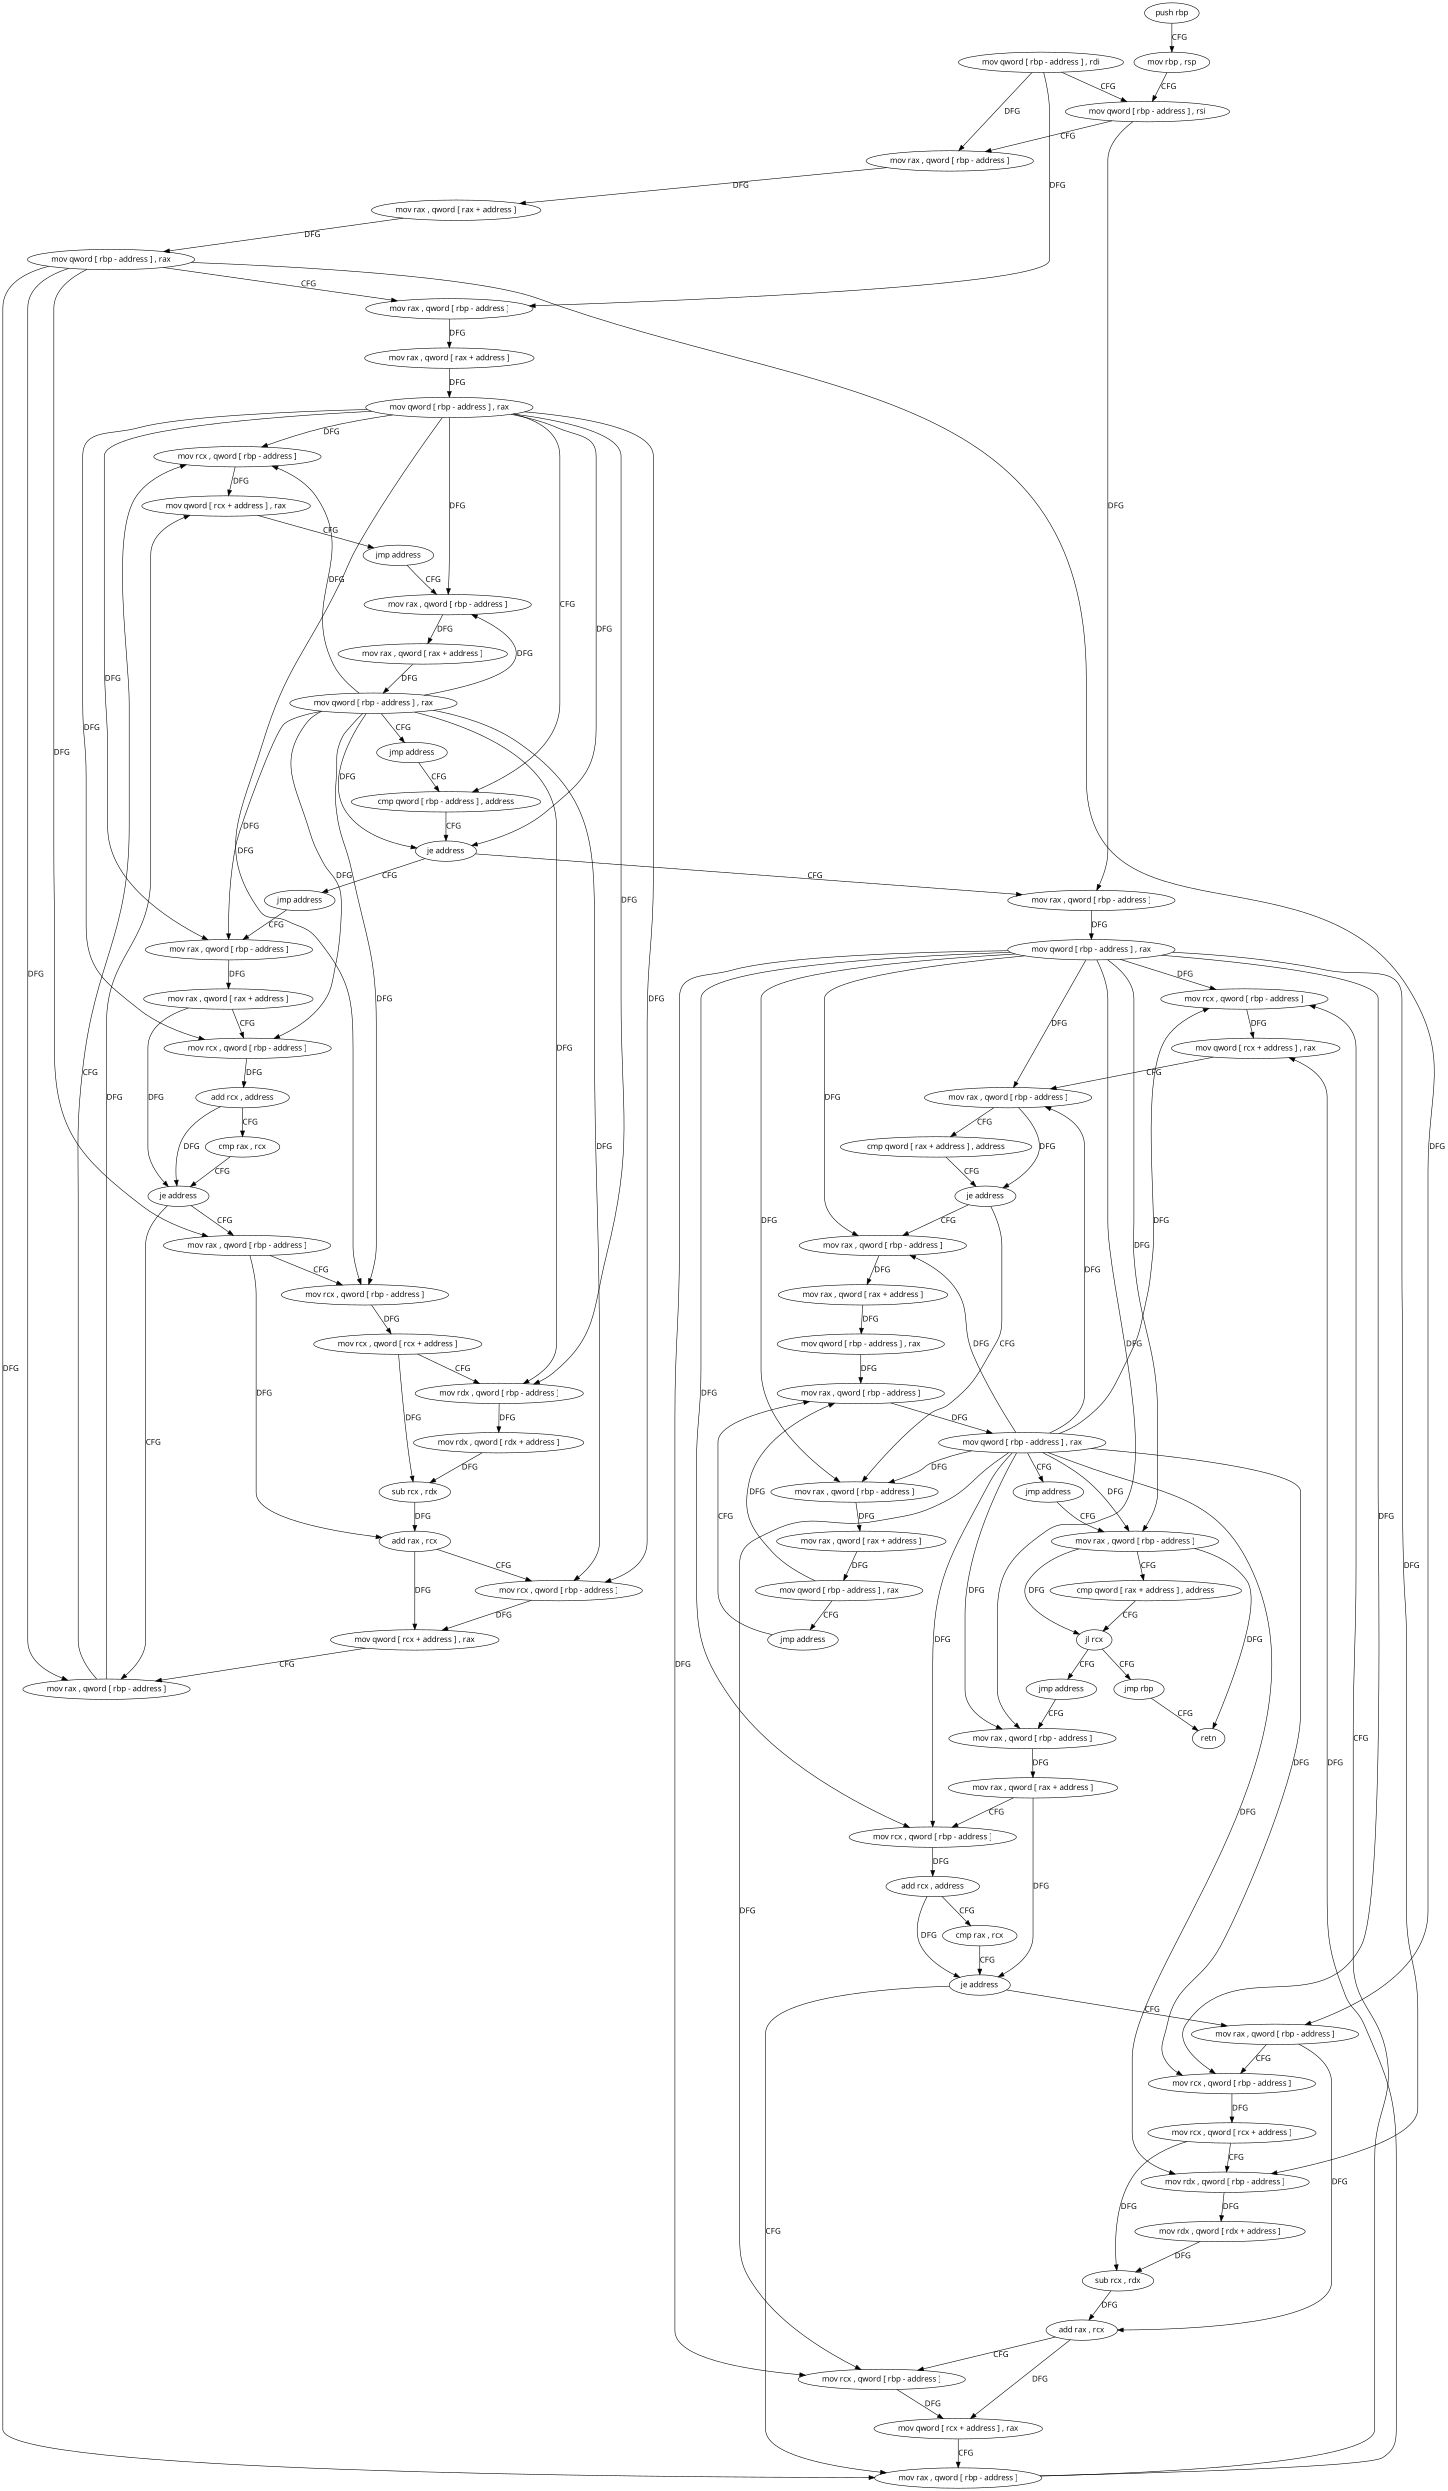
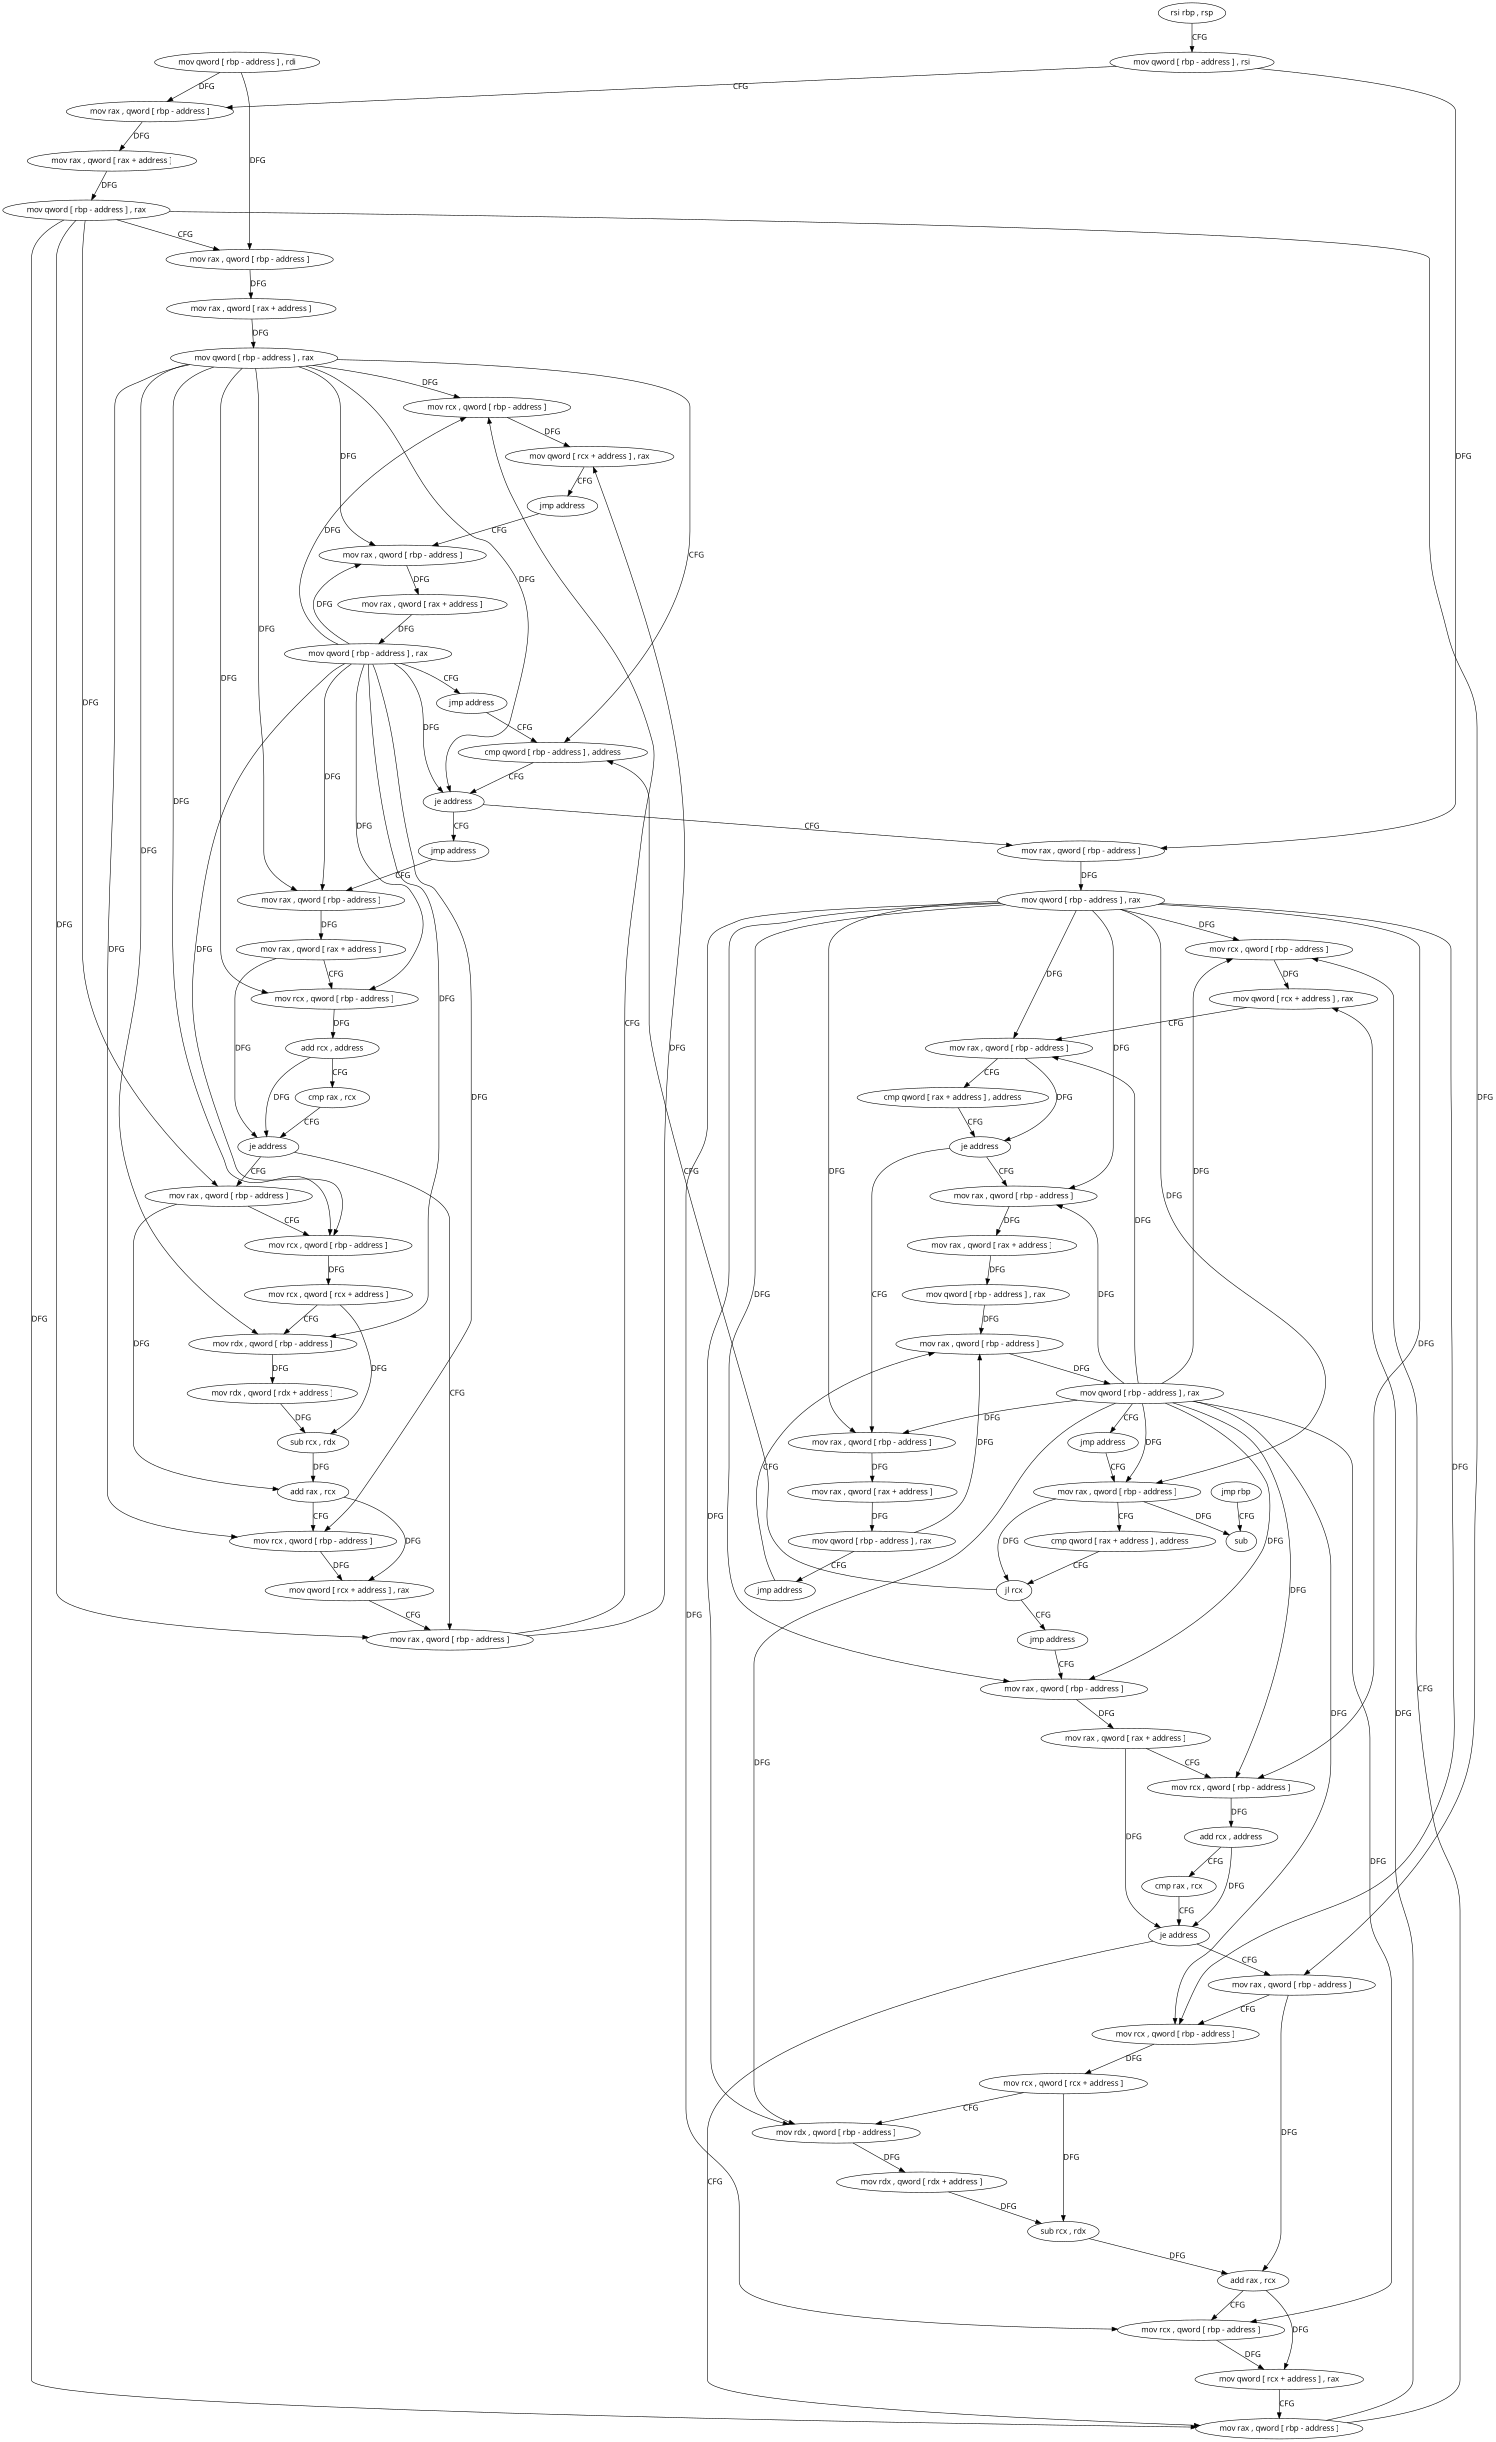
(1172, 13) -> none
(1172, 62) -> (1192, 13)
(1092, 86) -> none
(1114, 1662) -> (708, 1260)
(1209, 1739) -> (1241, 1541)
